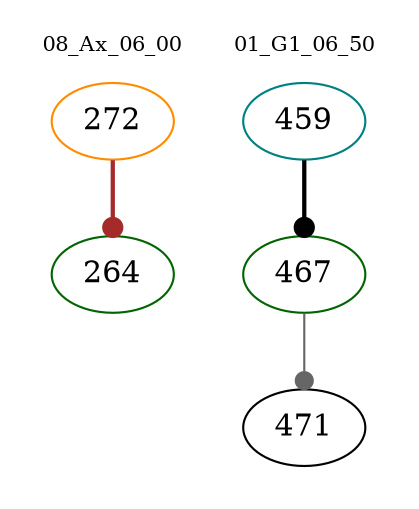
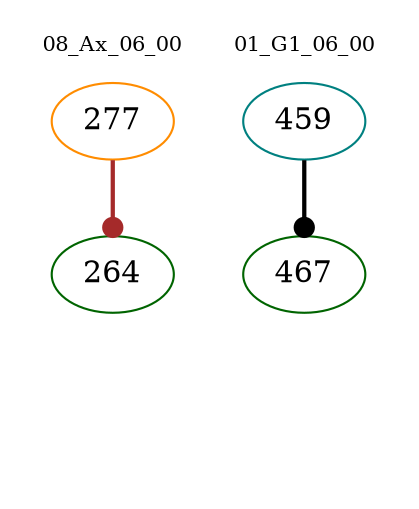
(305, 46) -> (305, 46)
(113, 121) -> (113, 121)
(304, 428) -> none
